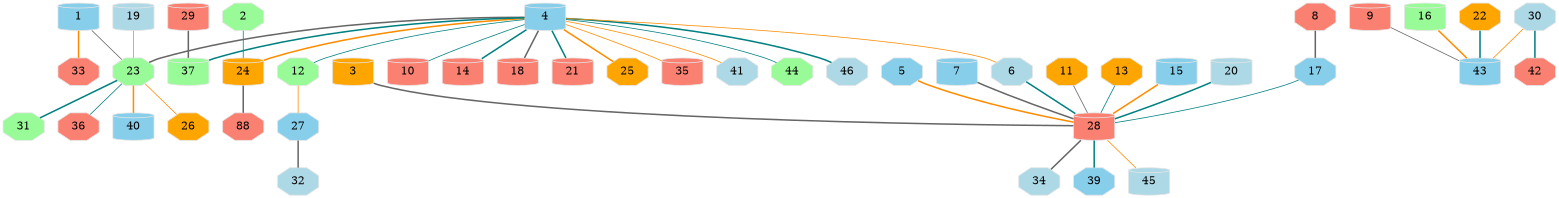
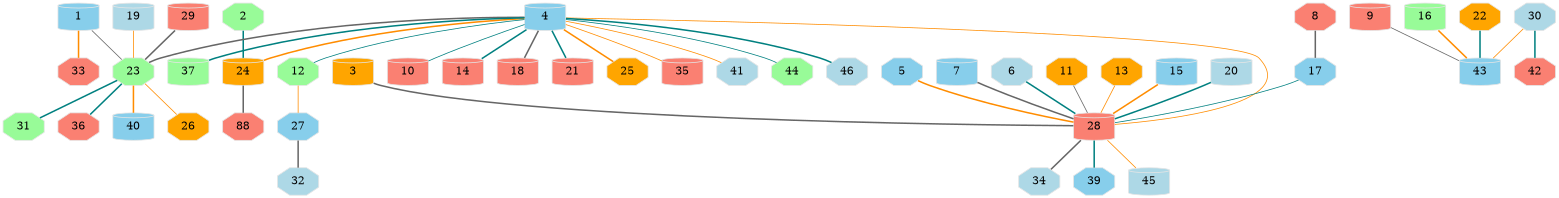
(782, 32) -> (1007, 32)
(188, 44) -> (160, 45)
(243, 45) -> (243, 45)
(106, 99) -> (106, 99)
(1108, 99) -> (1108, 99)
